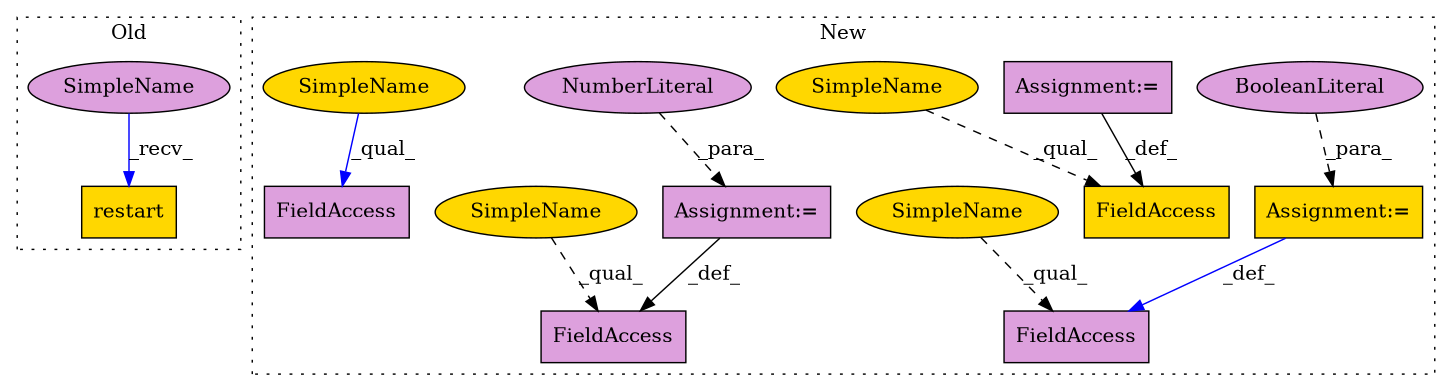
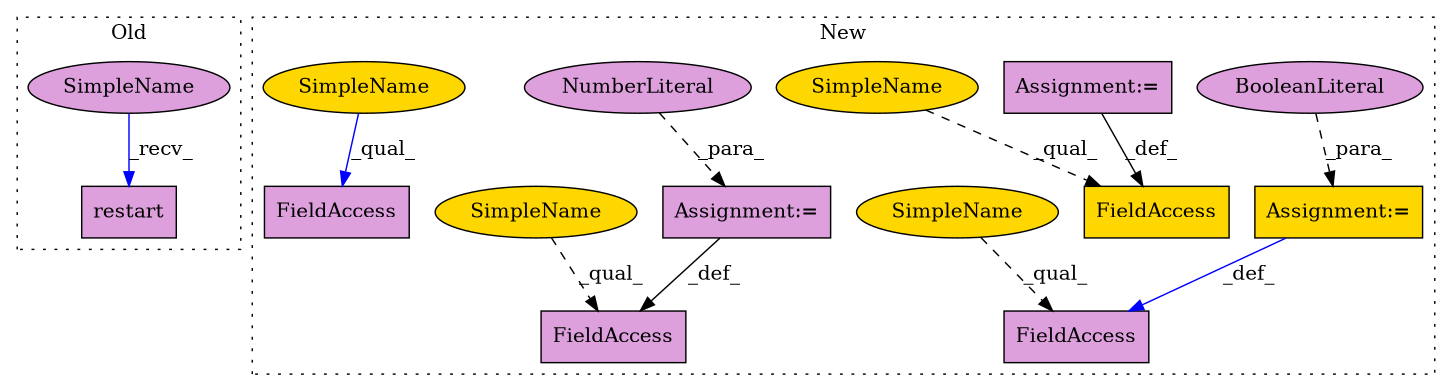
(129, 212) -> (129, 212)
